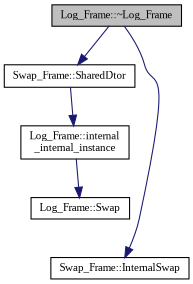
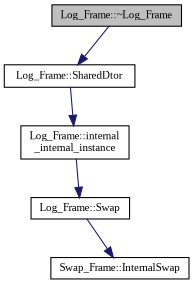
(70, 76) -> (70, 76)
(155, 134) -> (97, 234)
